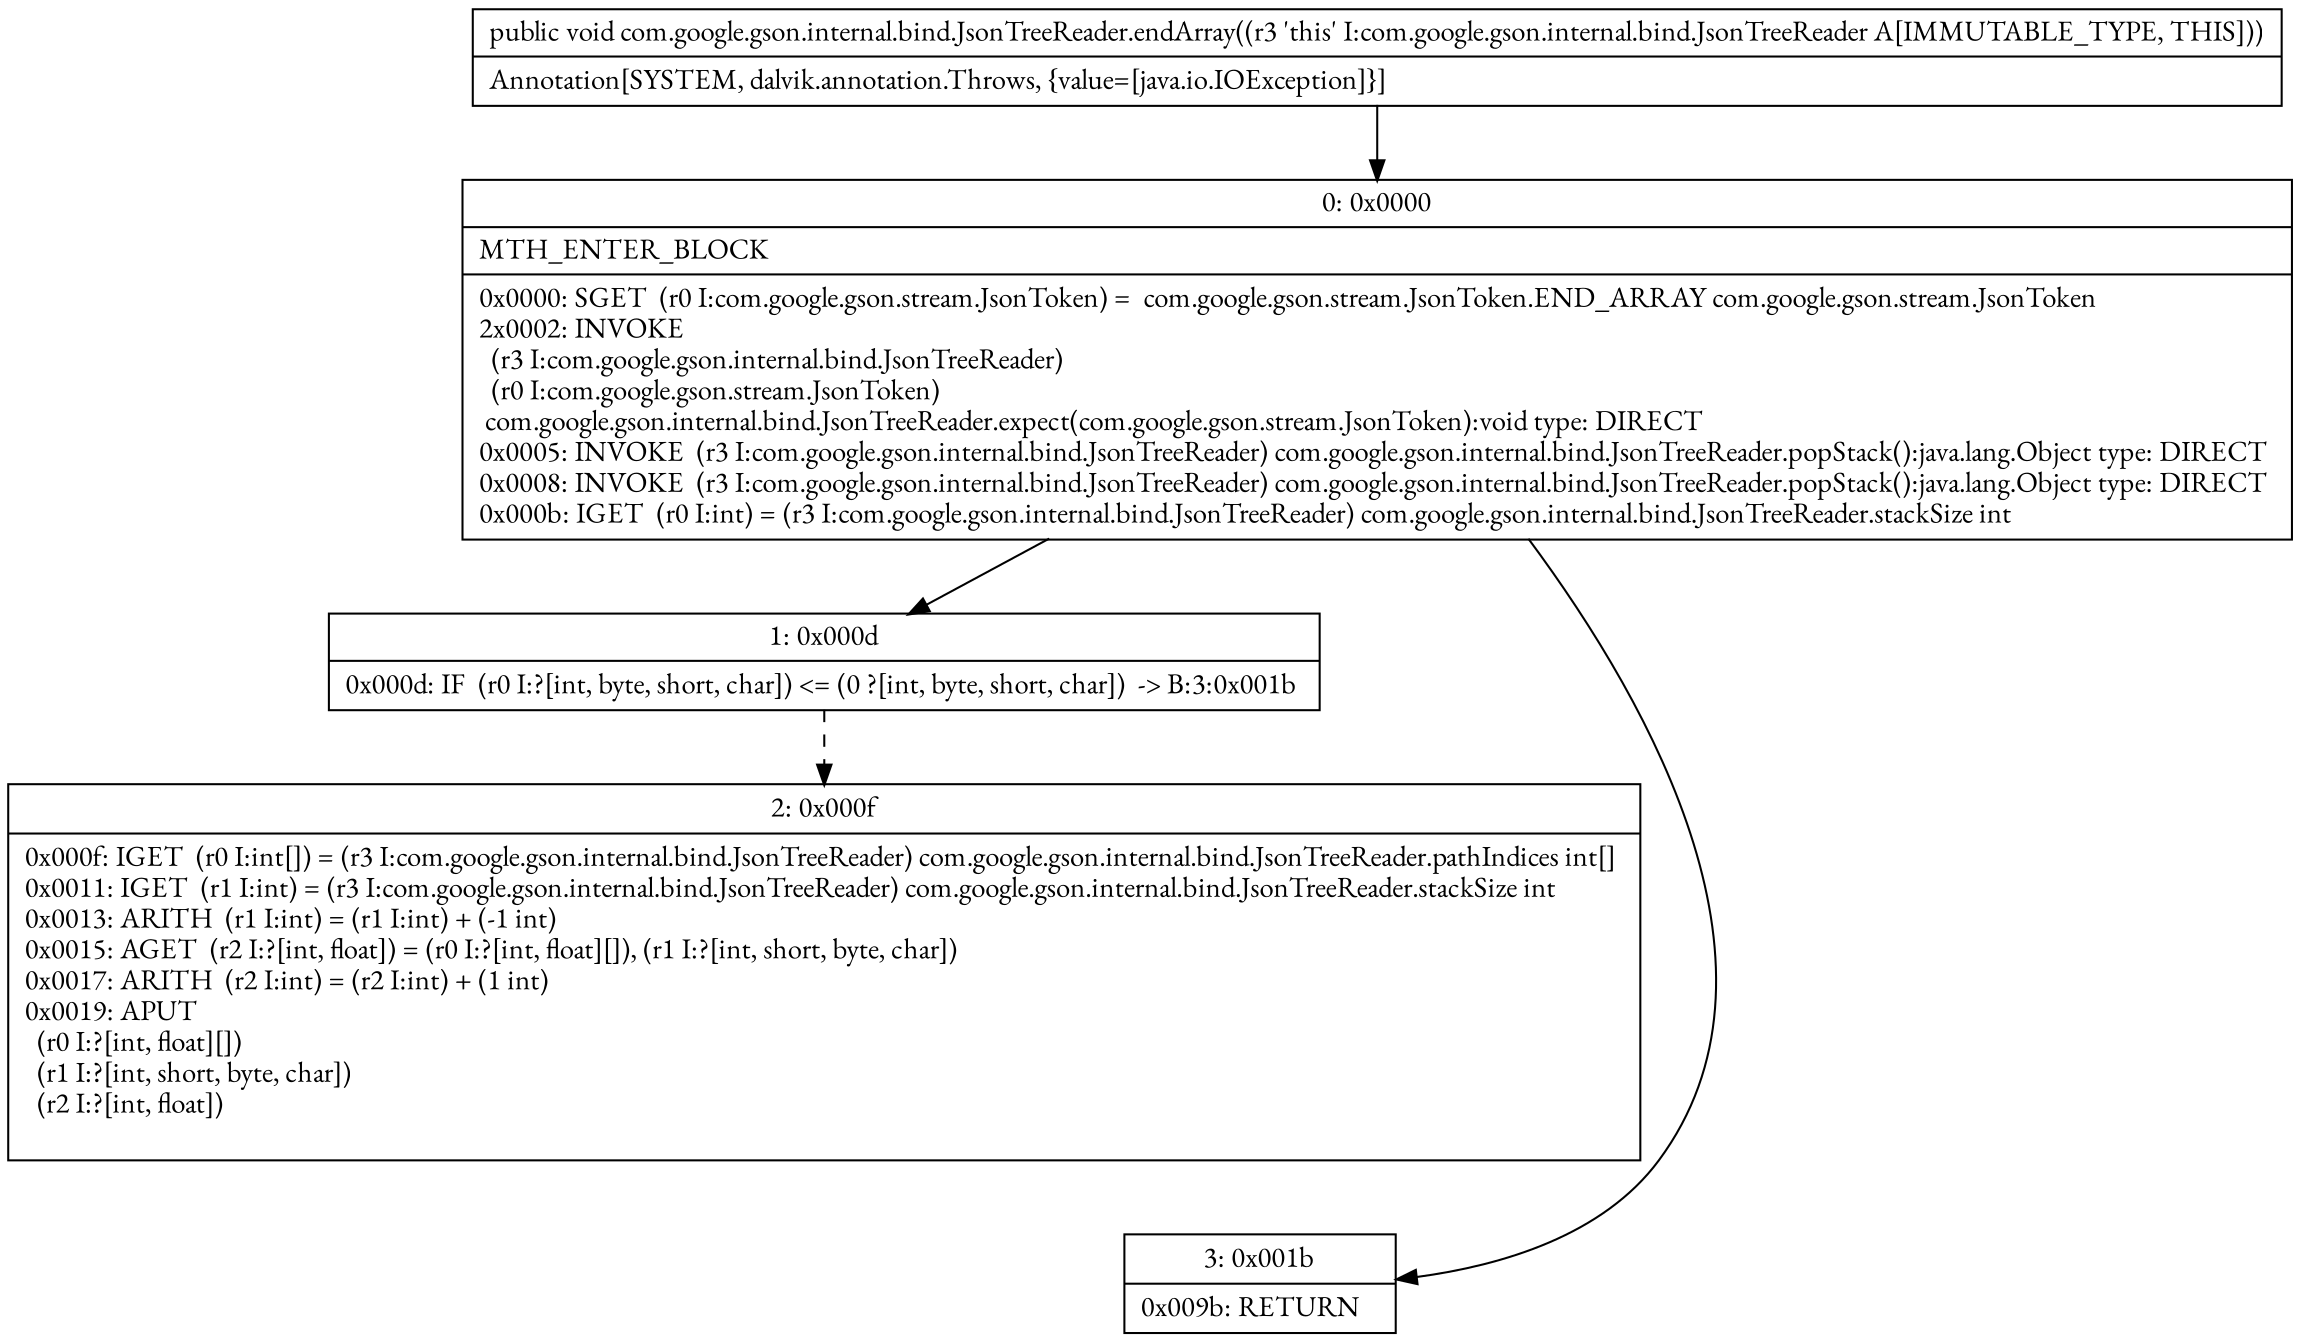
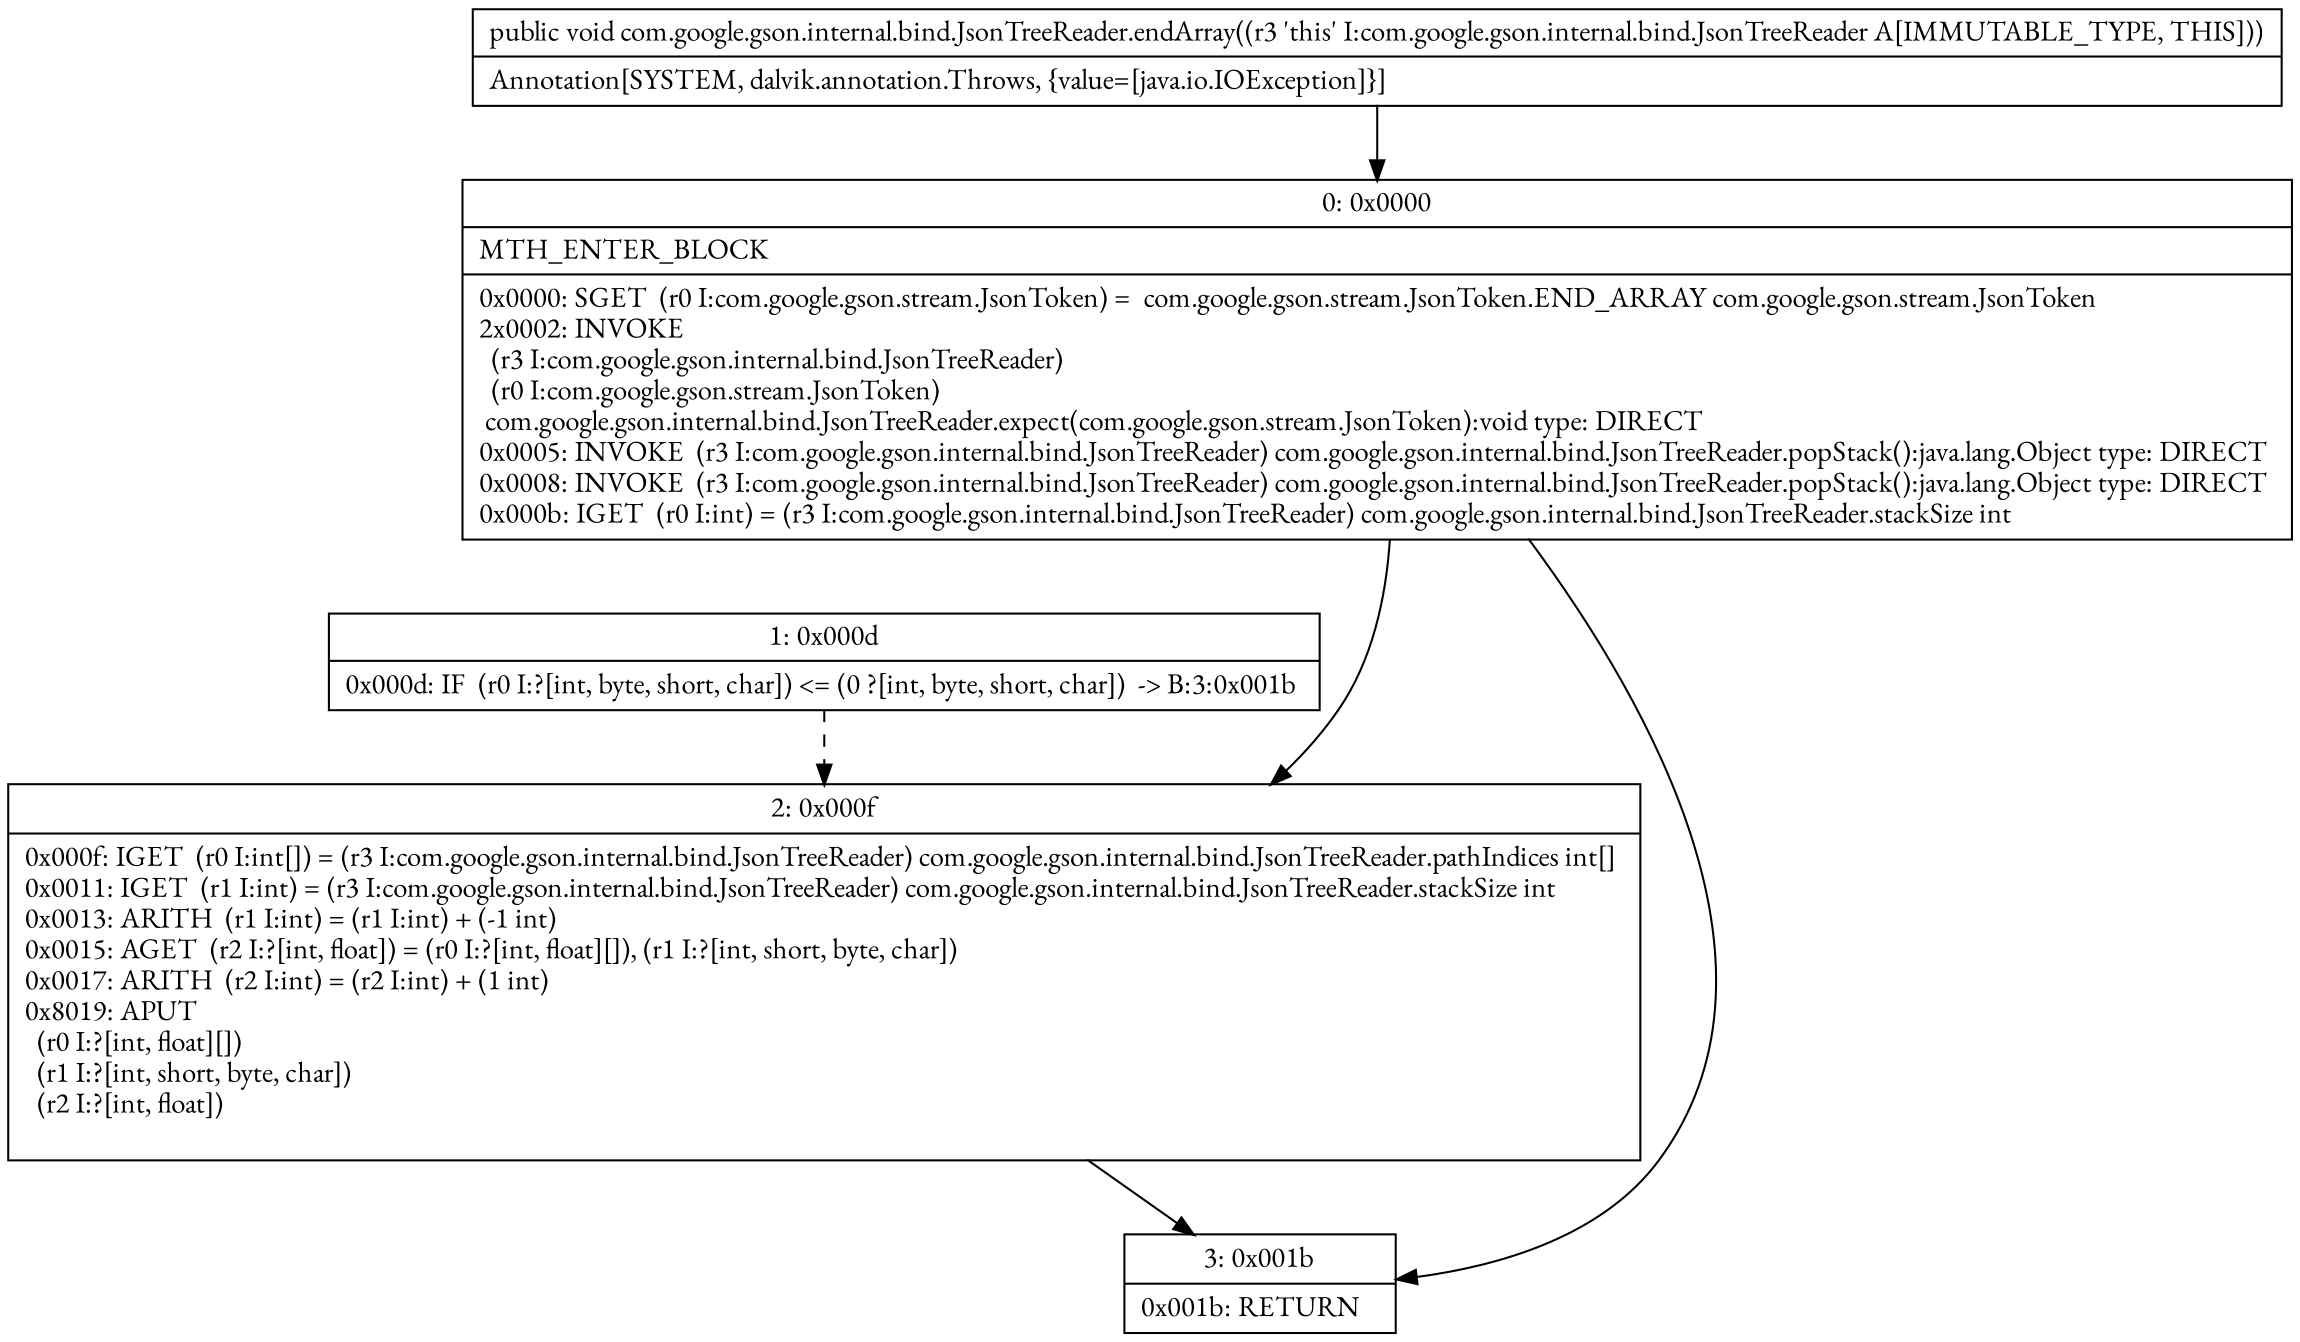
(988, 572) -> (1362, 666)
(118, 1011) -> (118, 1011)
none -> (1132, 1192)
(1260, 1307) -> (1260, 1307)
